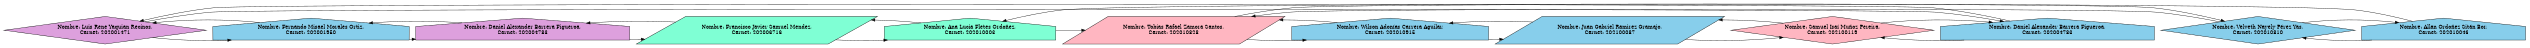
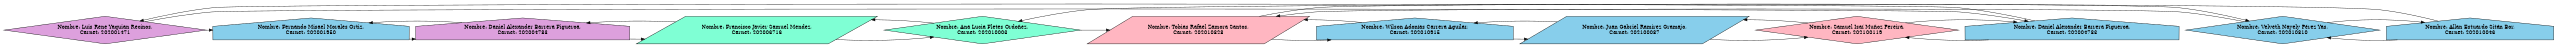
(208, 20) -> none
(970, 30) -> (982, 30)
(2444, 30) -> (2470, 30)
